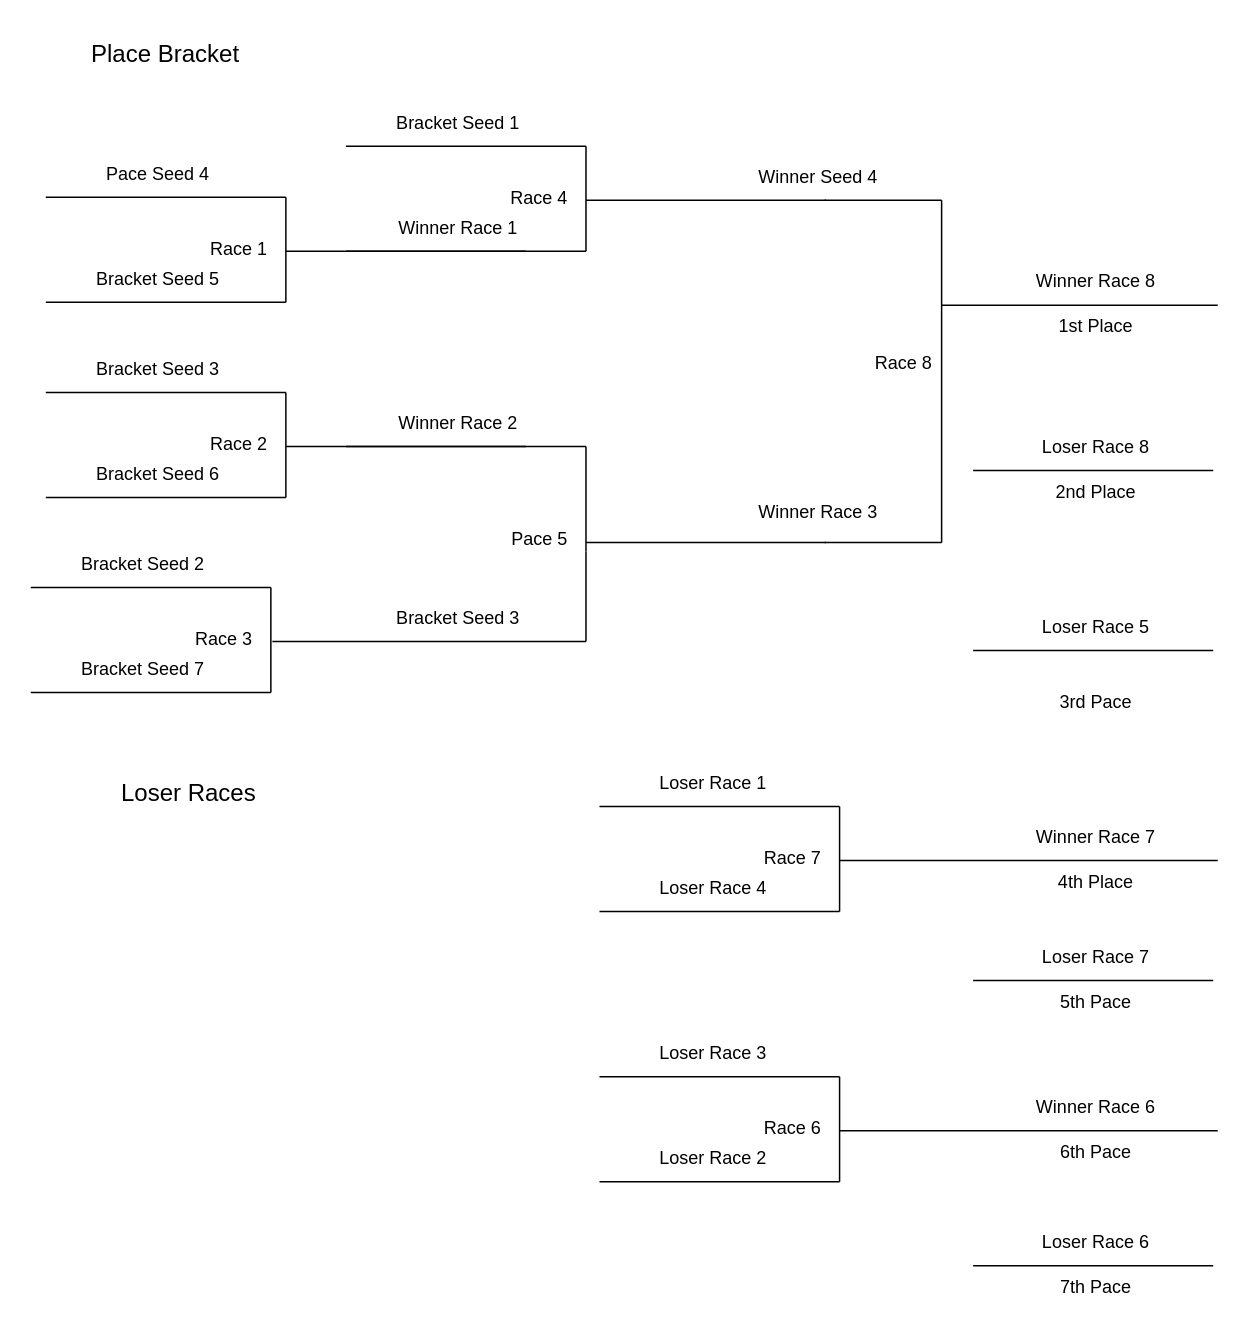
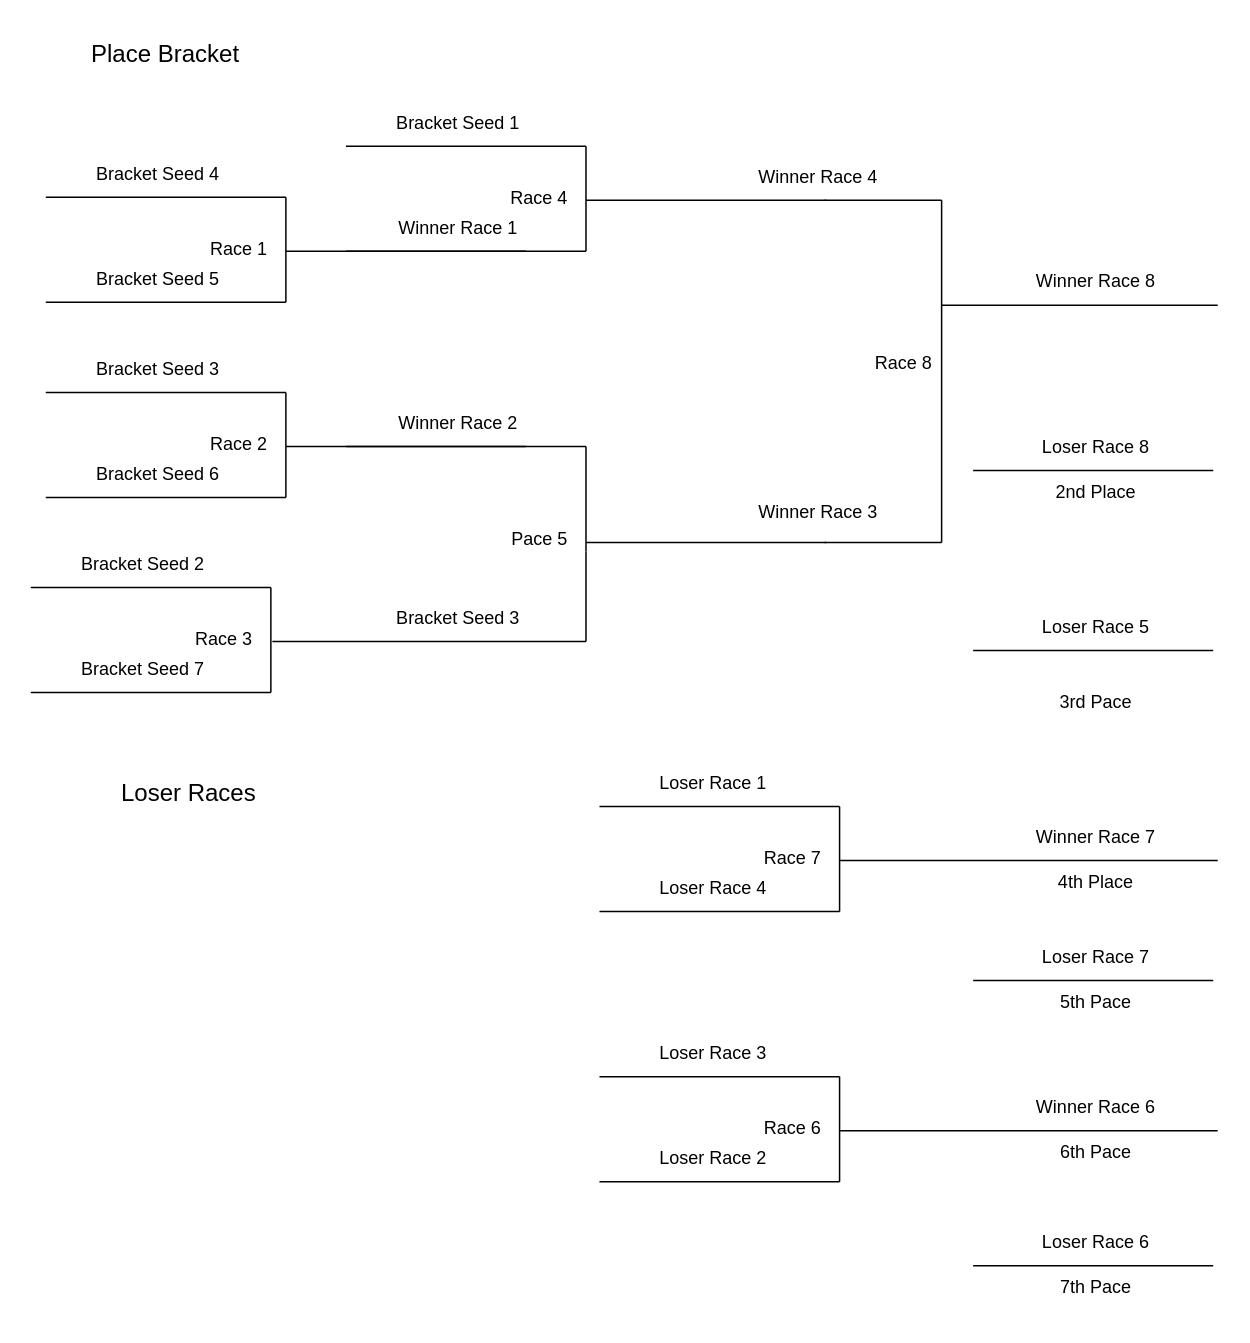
(158, 175) -> (158, 175)
(818, 178) -> (818, 178)
(1096, 326) -> none
